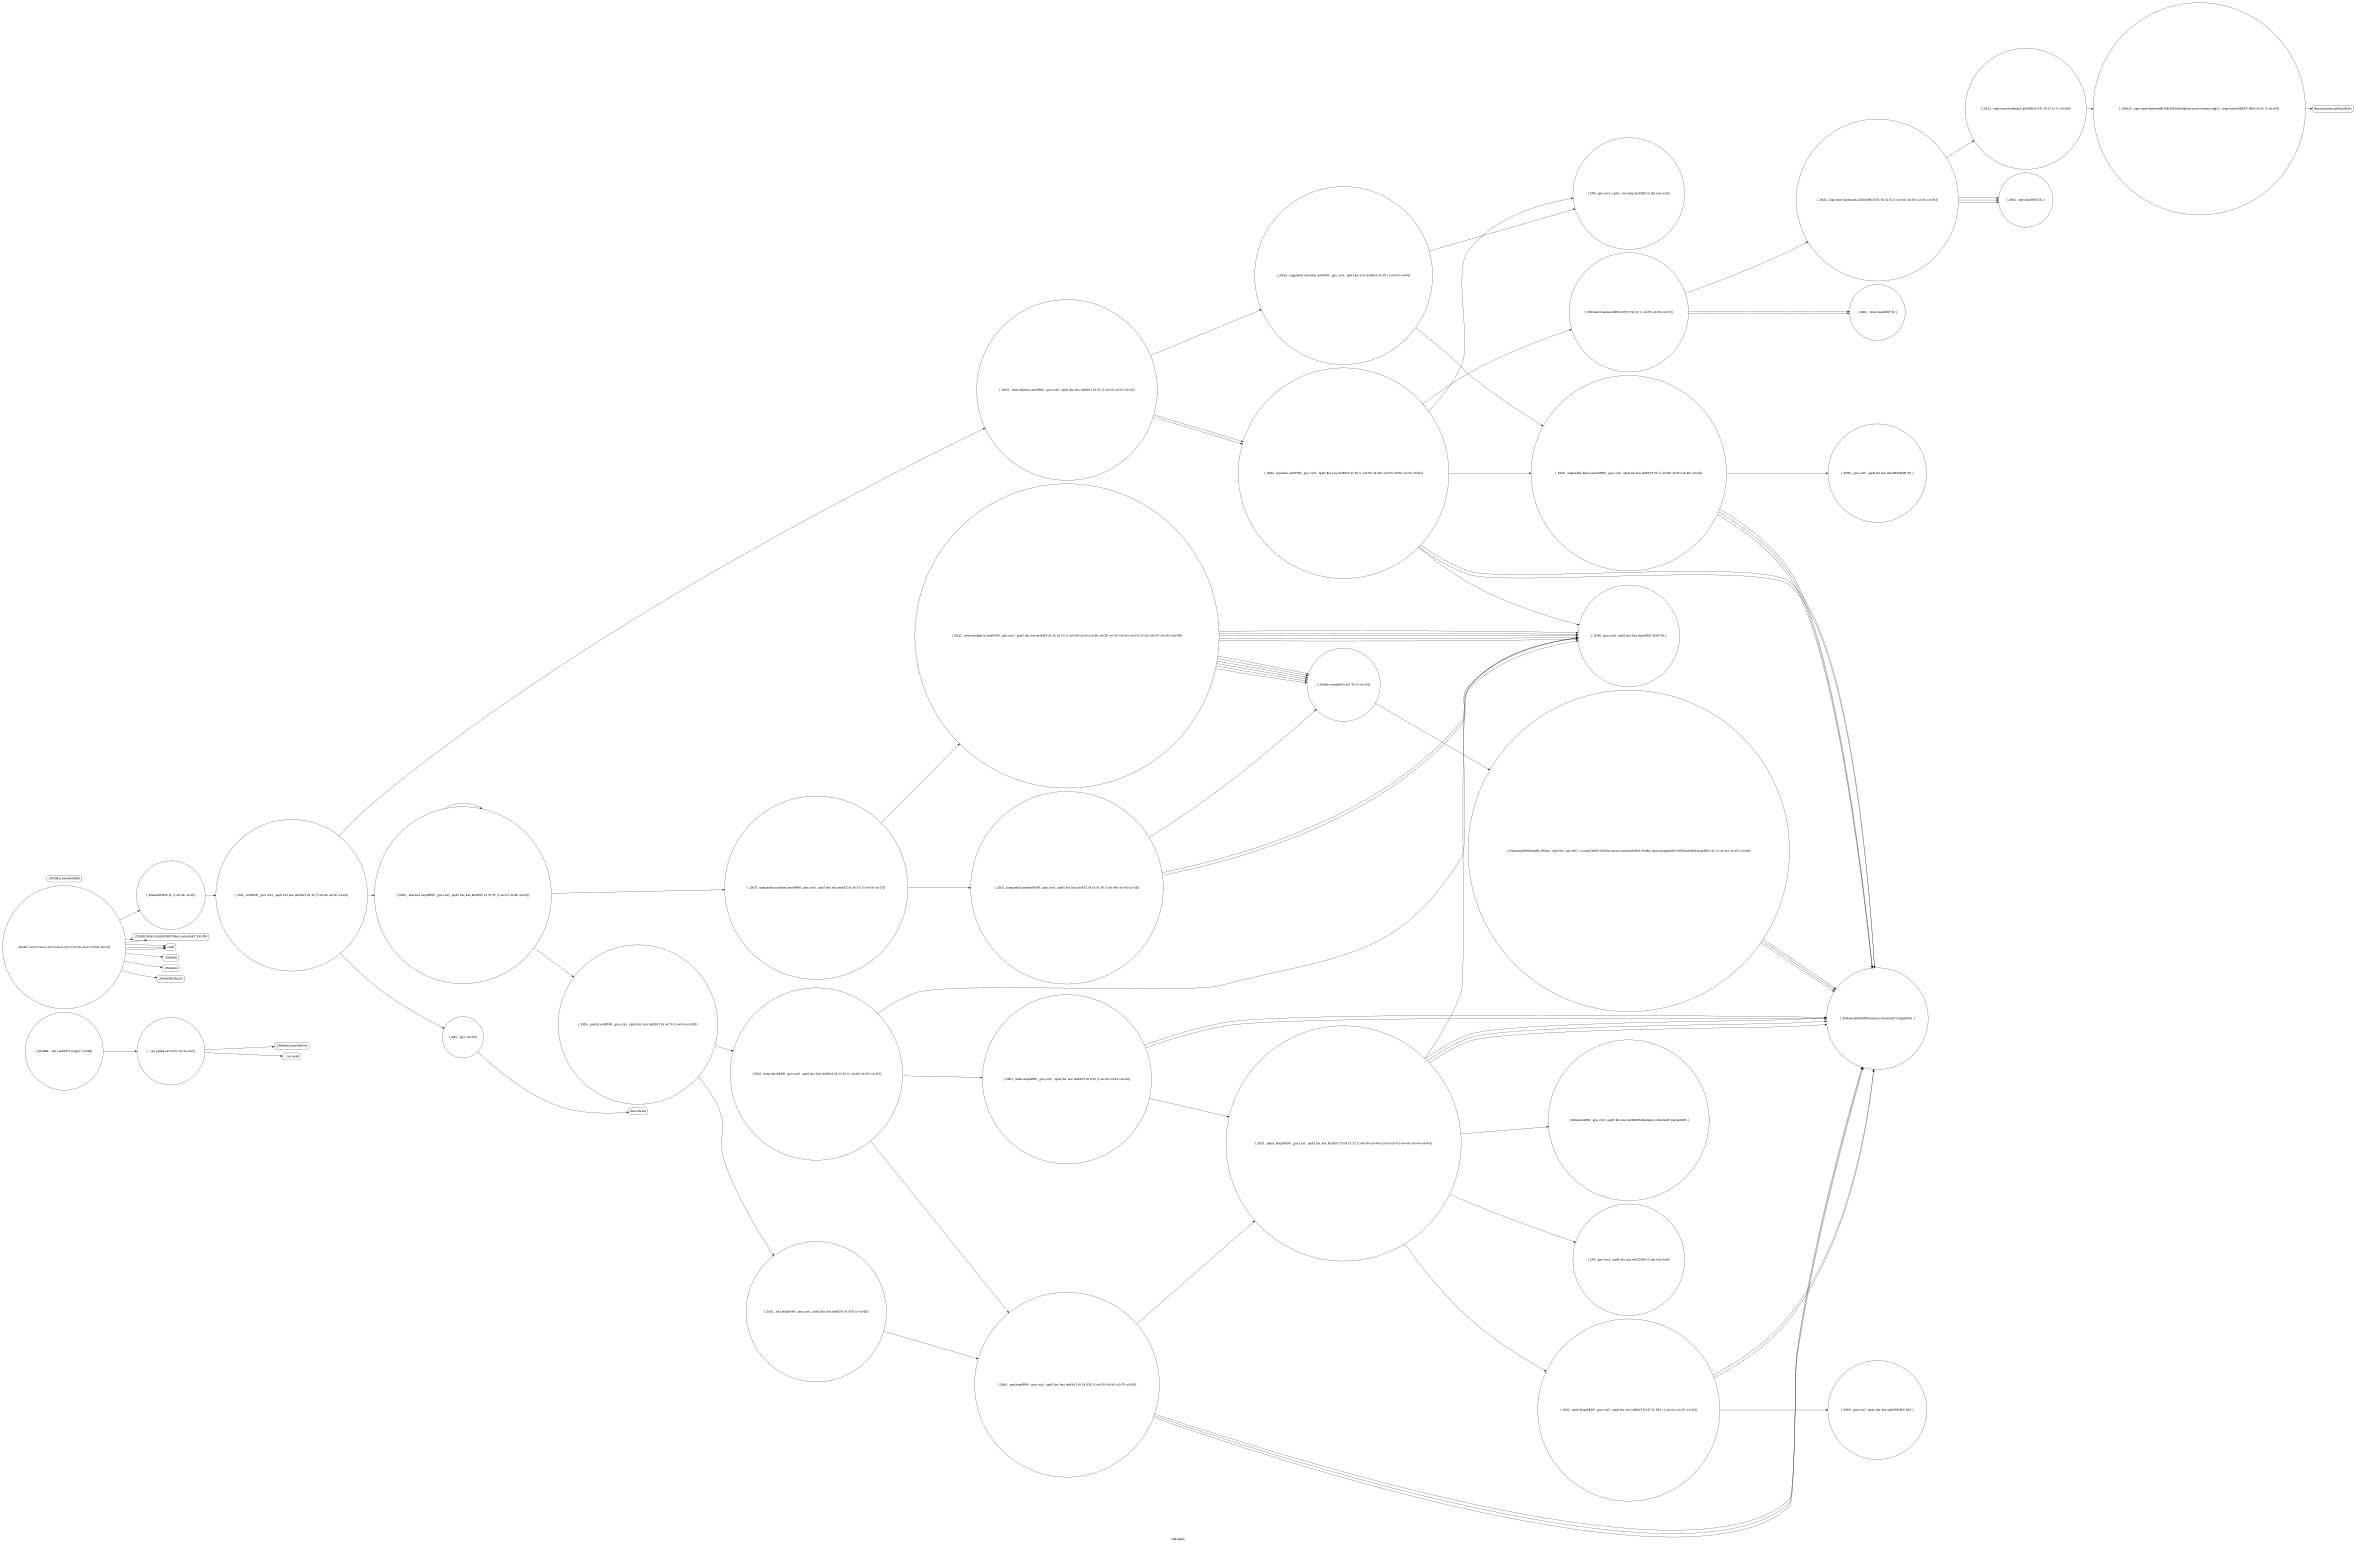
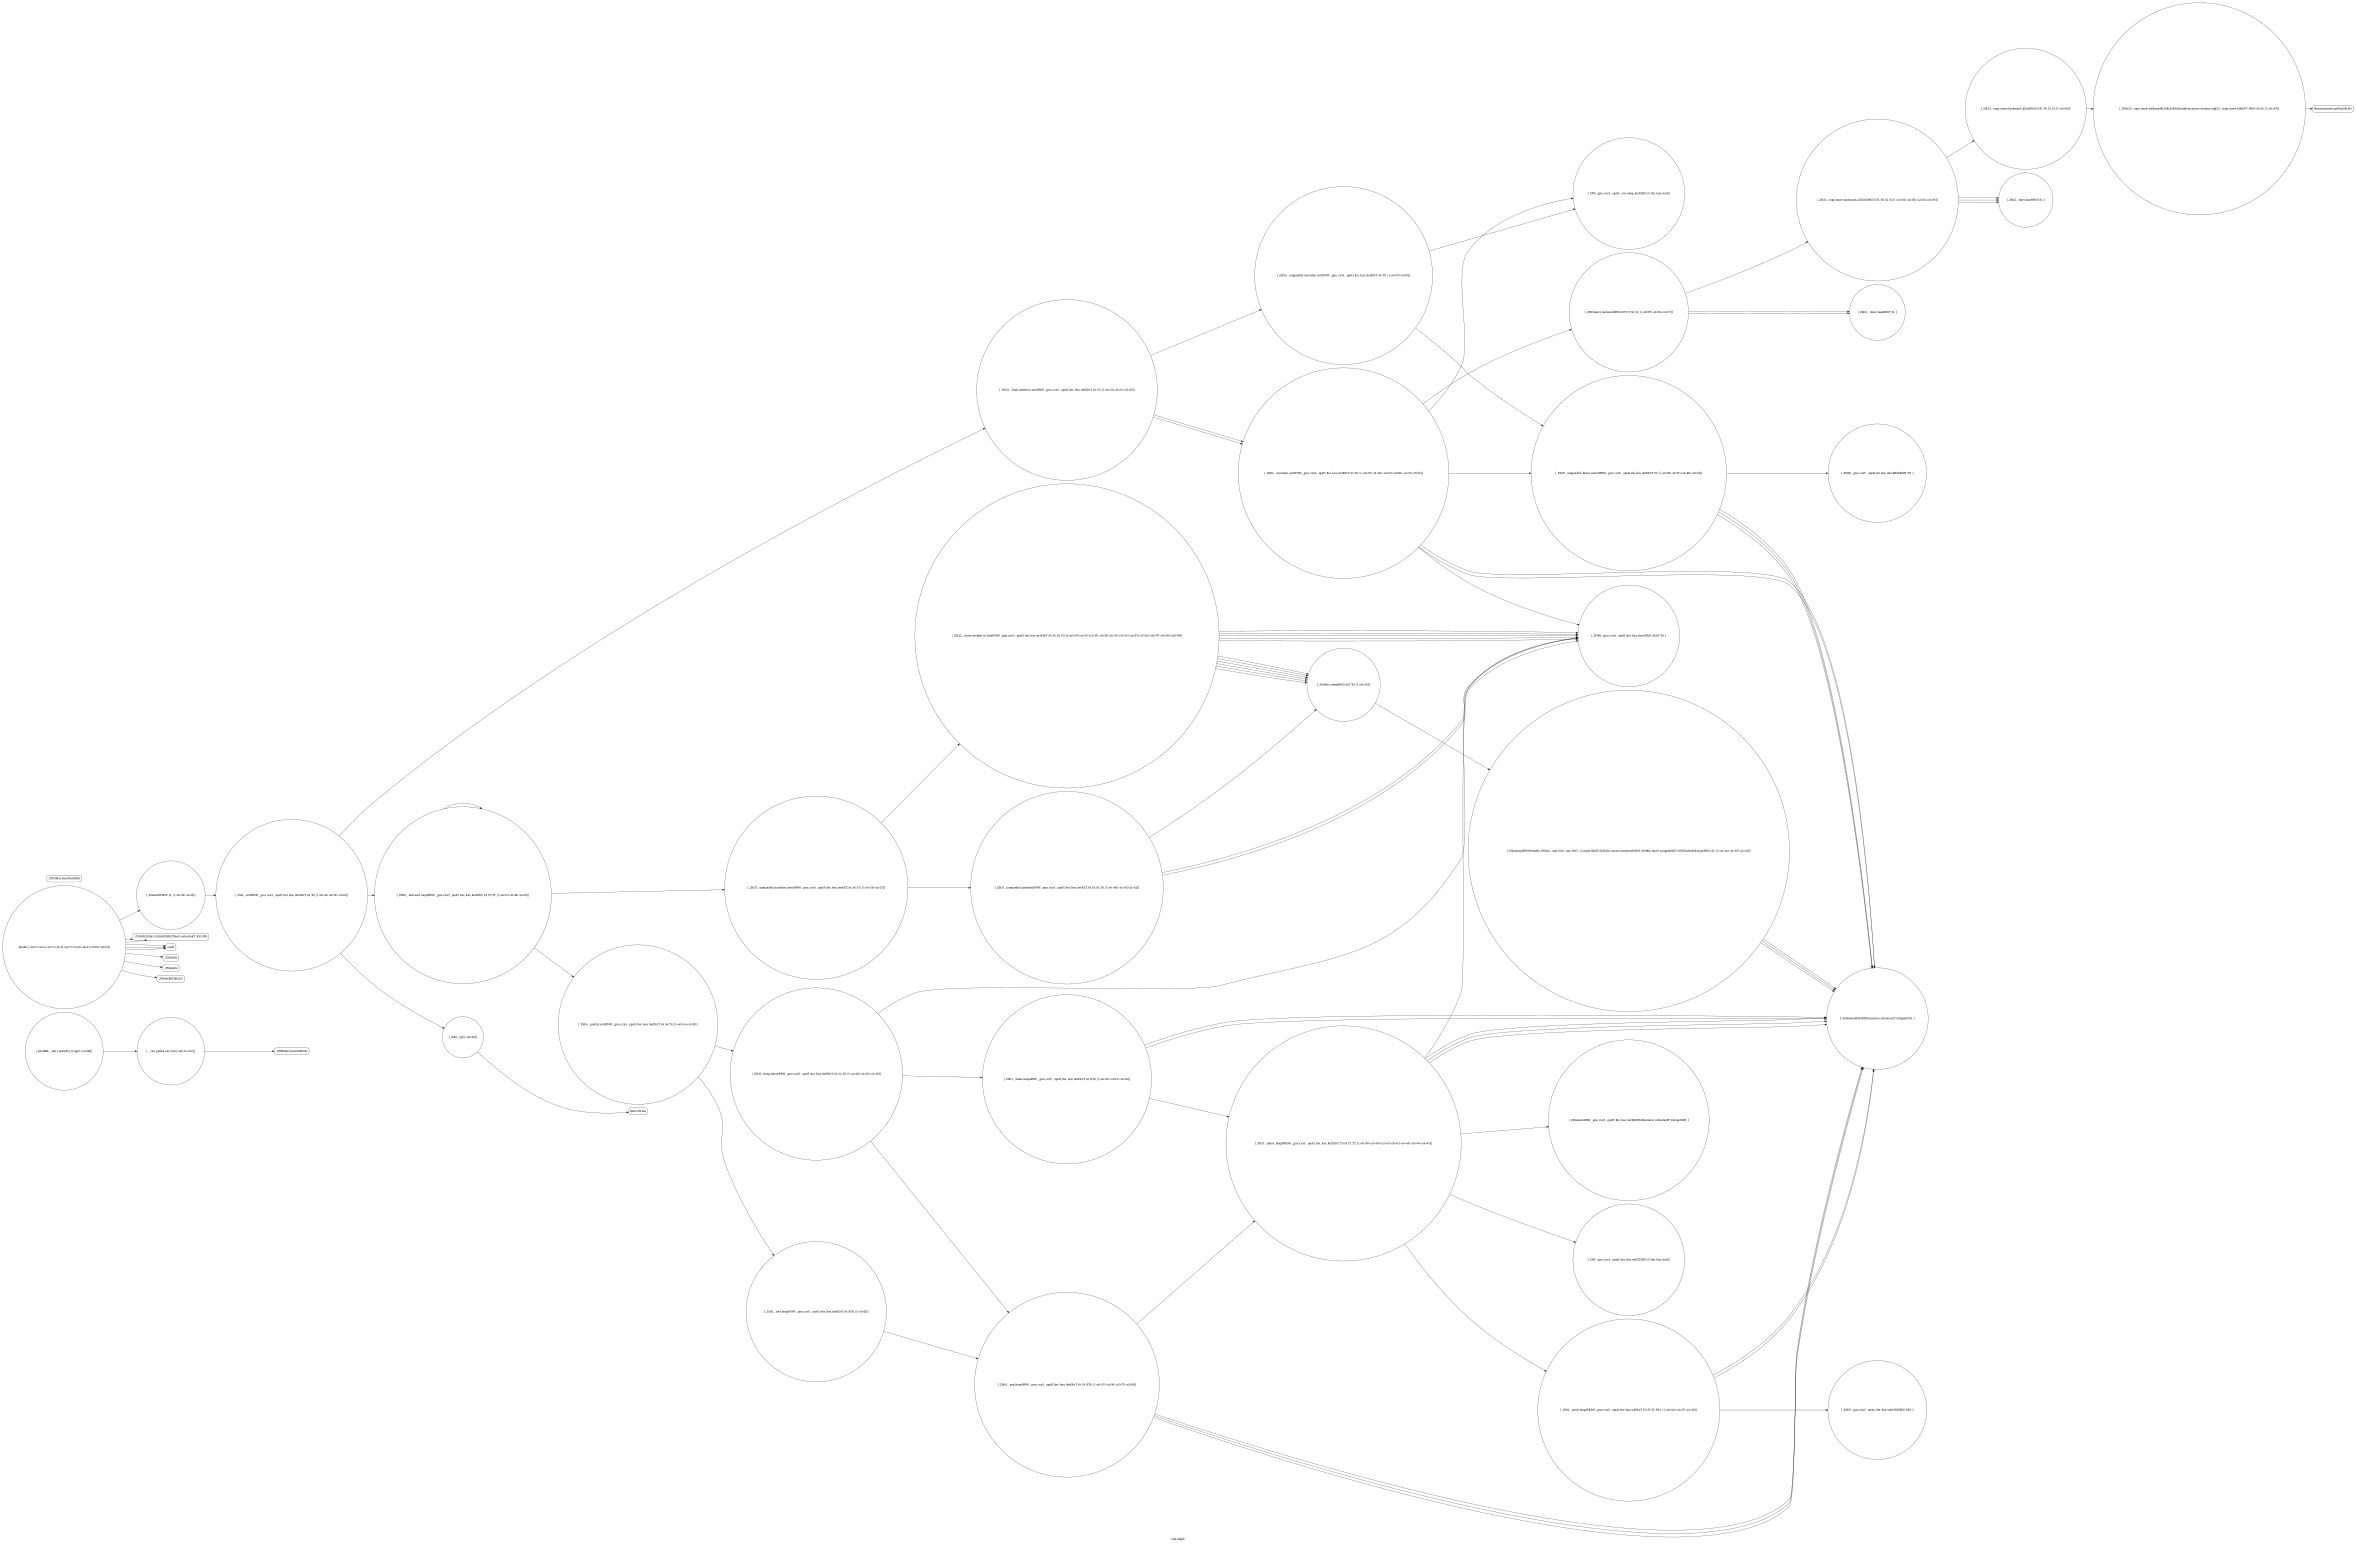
(292, 1056) -> none
